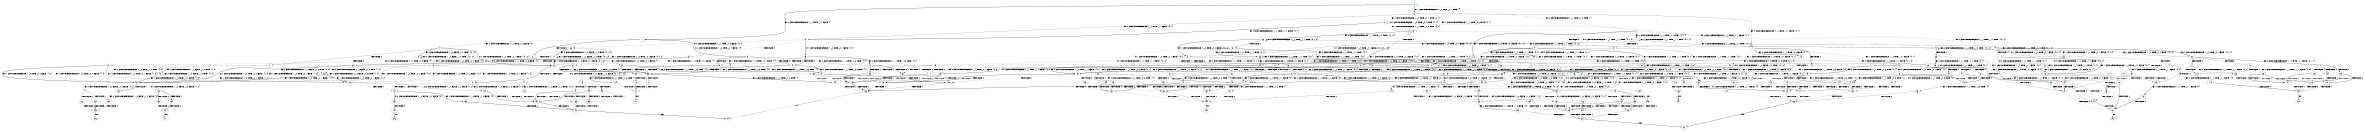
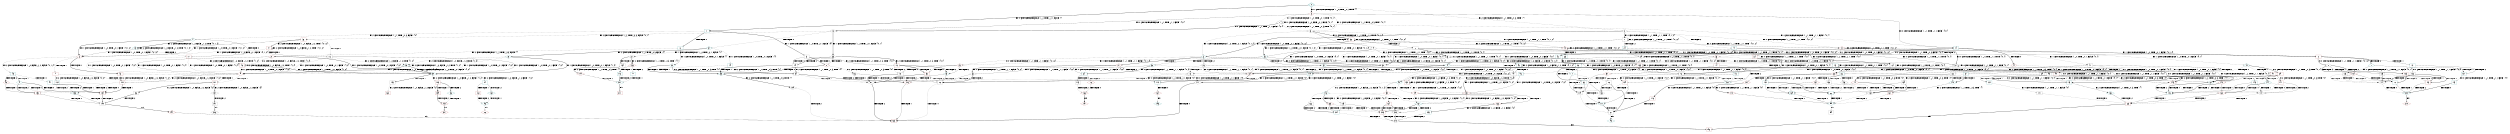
(797, 105) -> (533, 118)
(105, 108) -> none
